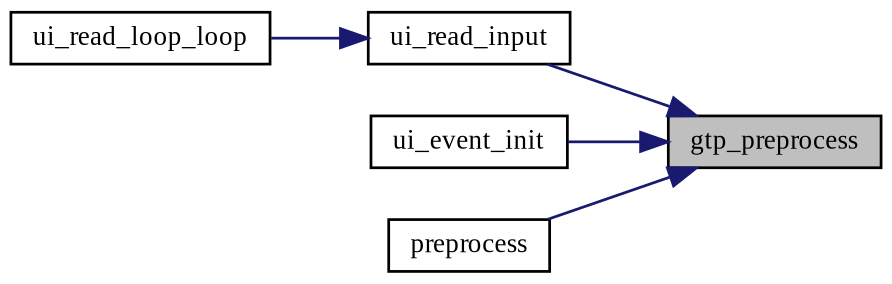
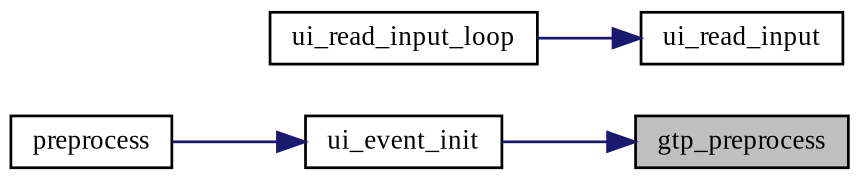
(140, 38) -> (404, 38)
(609, 85) -> none
(609, 198) -> (225, 142)
